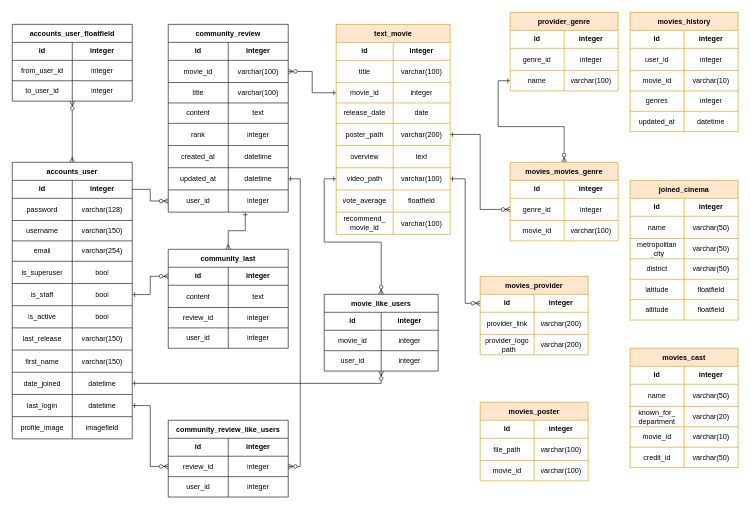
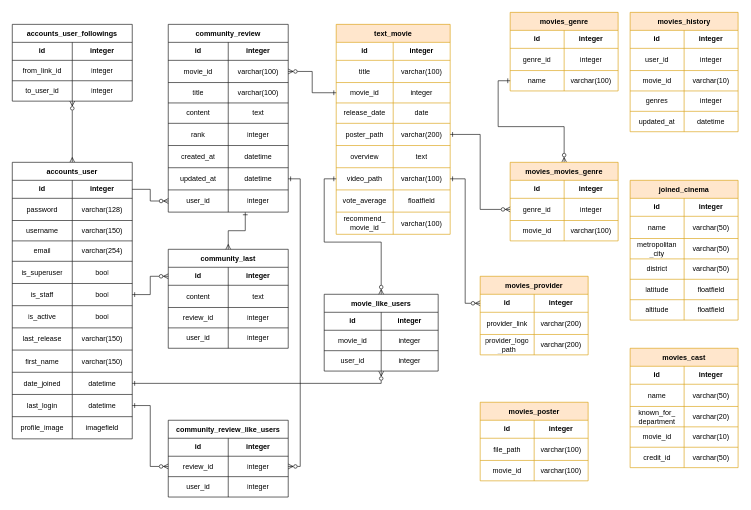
(564, 22) -> (564, 22)
(72, 34) -> (72, 34)
(42, 71) -> (42, 71)
